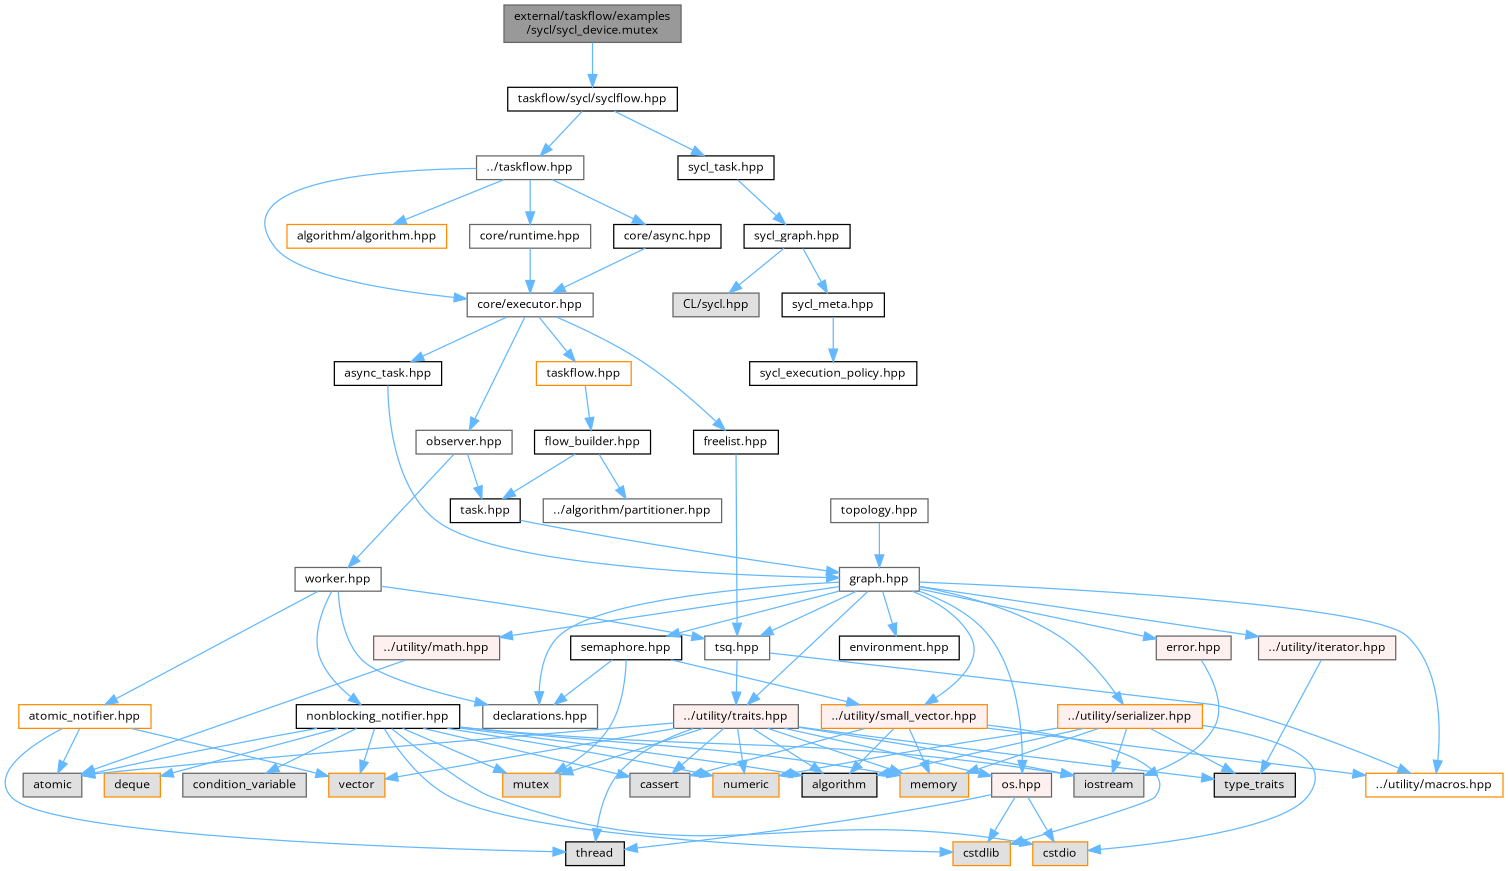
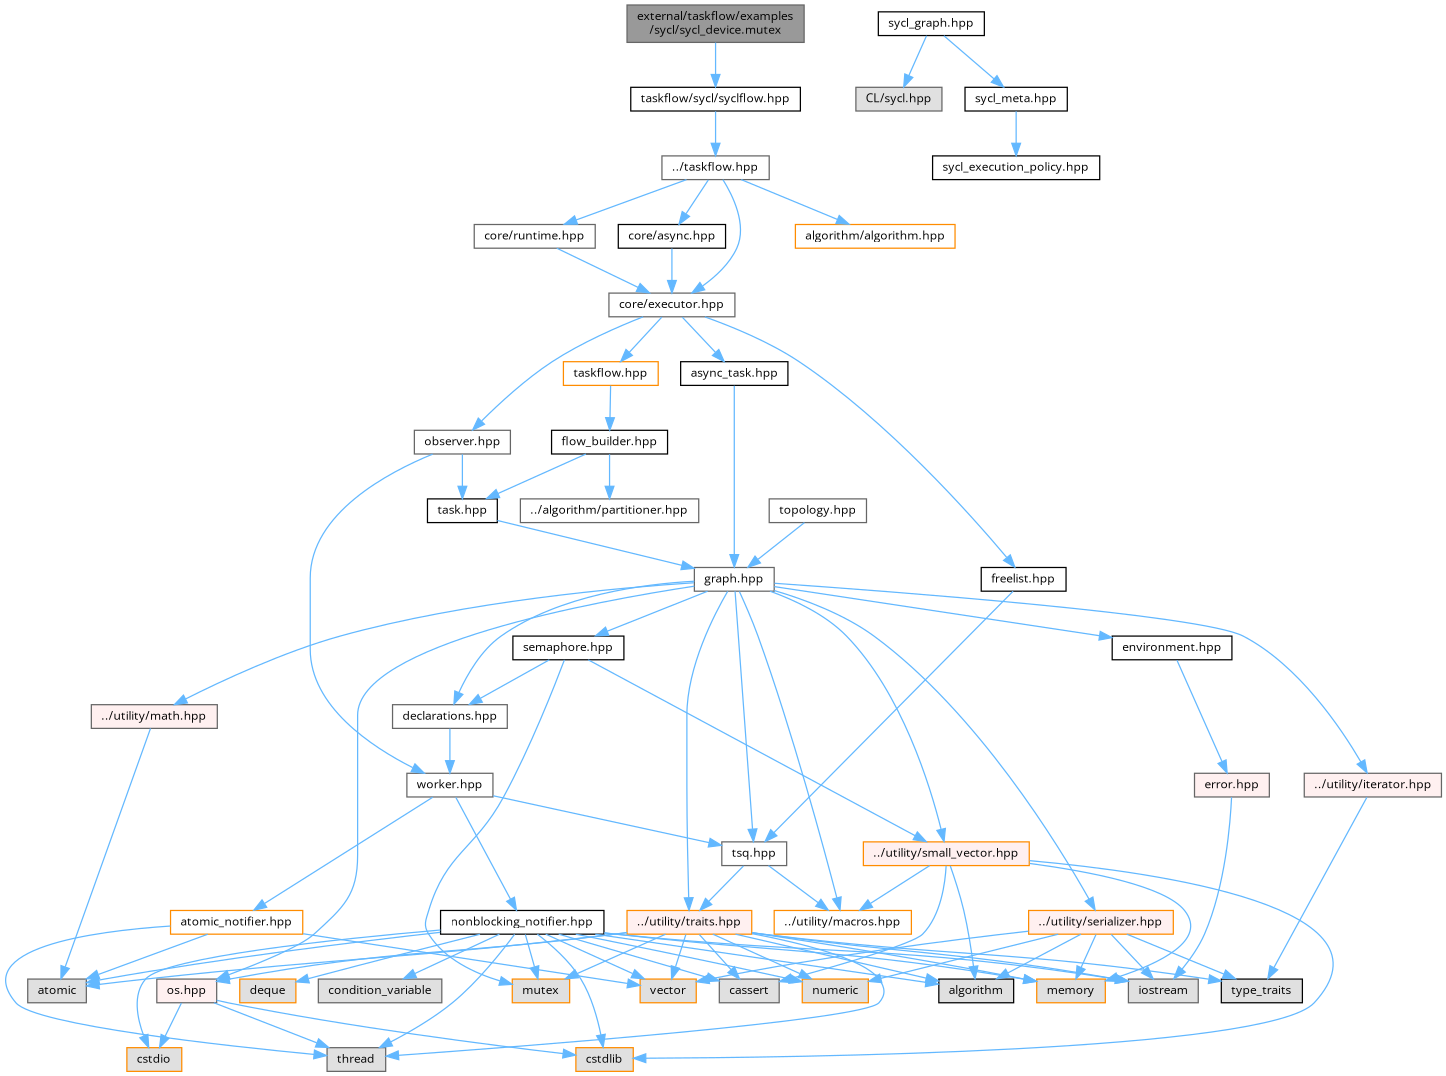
(726, 168) -> none
(1032, 613) -> (1199, 711)
(391, 677) -> (450, 745)
(736, 717) -> (689, 922)
(1280, 814) -> (932, 943)
(595, 854) -> (356, 1060)
none -> (460, 996)
